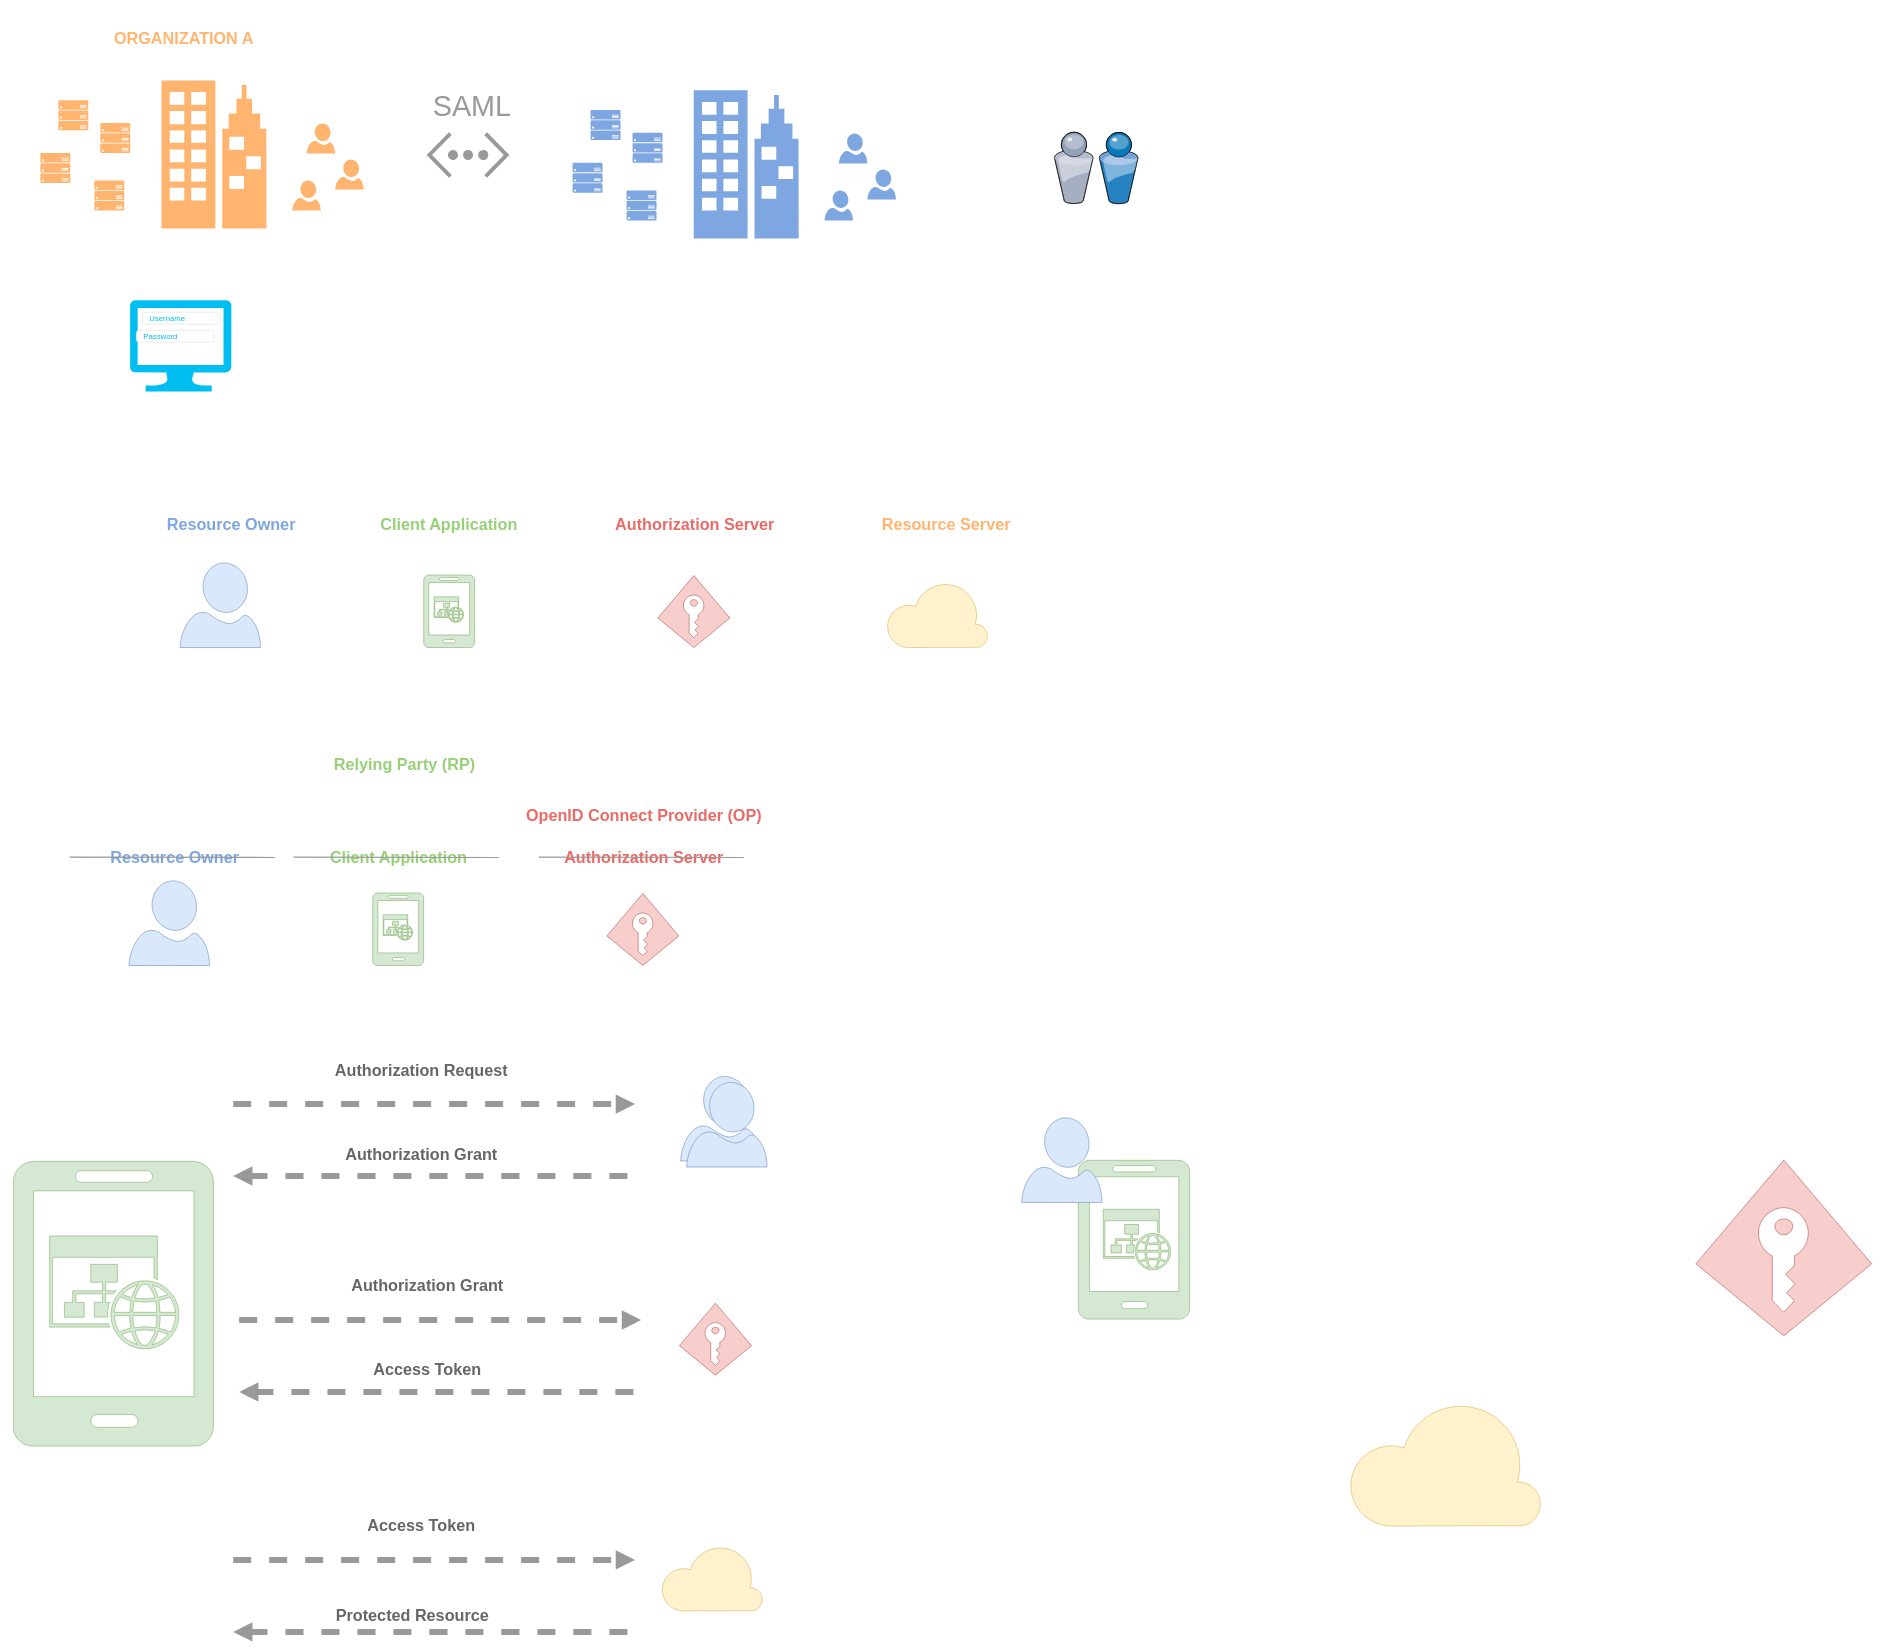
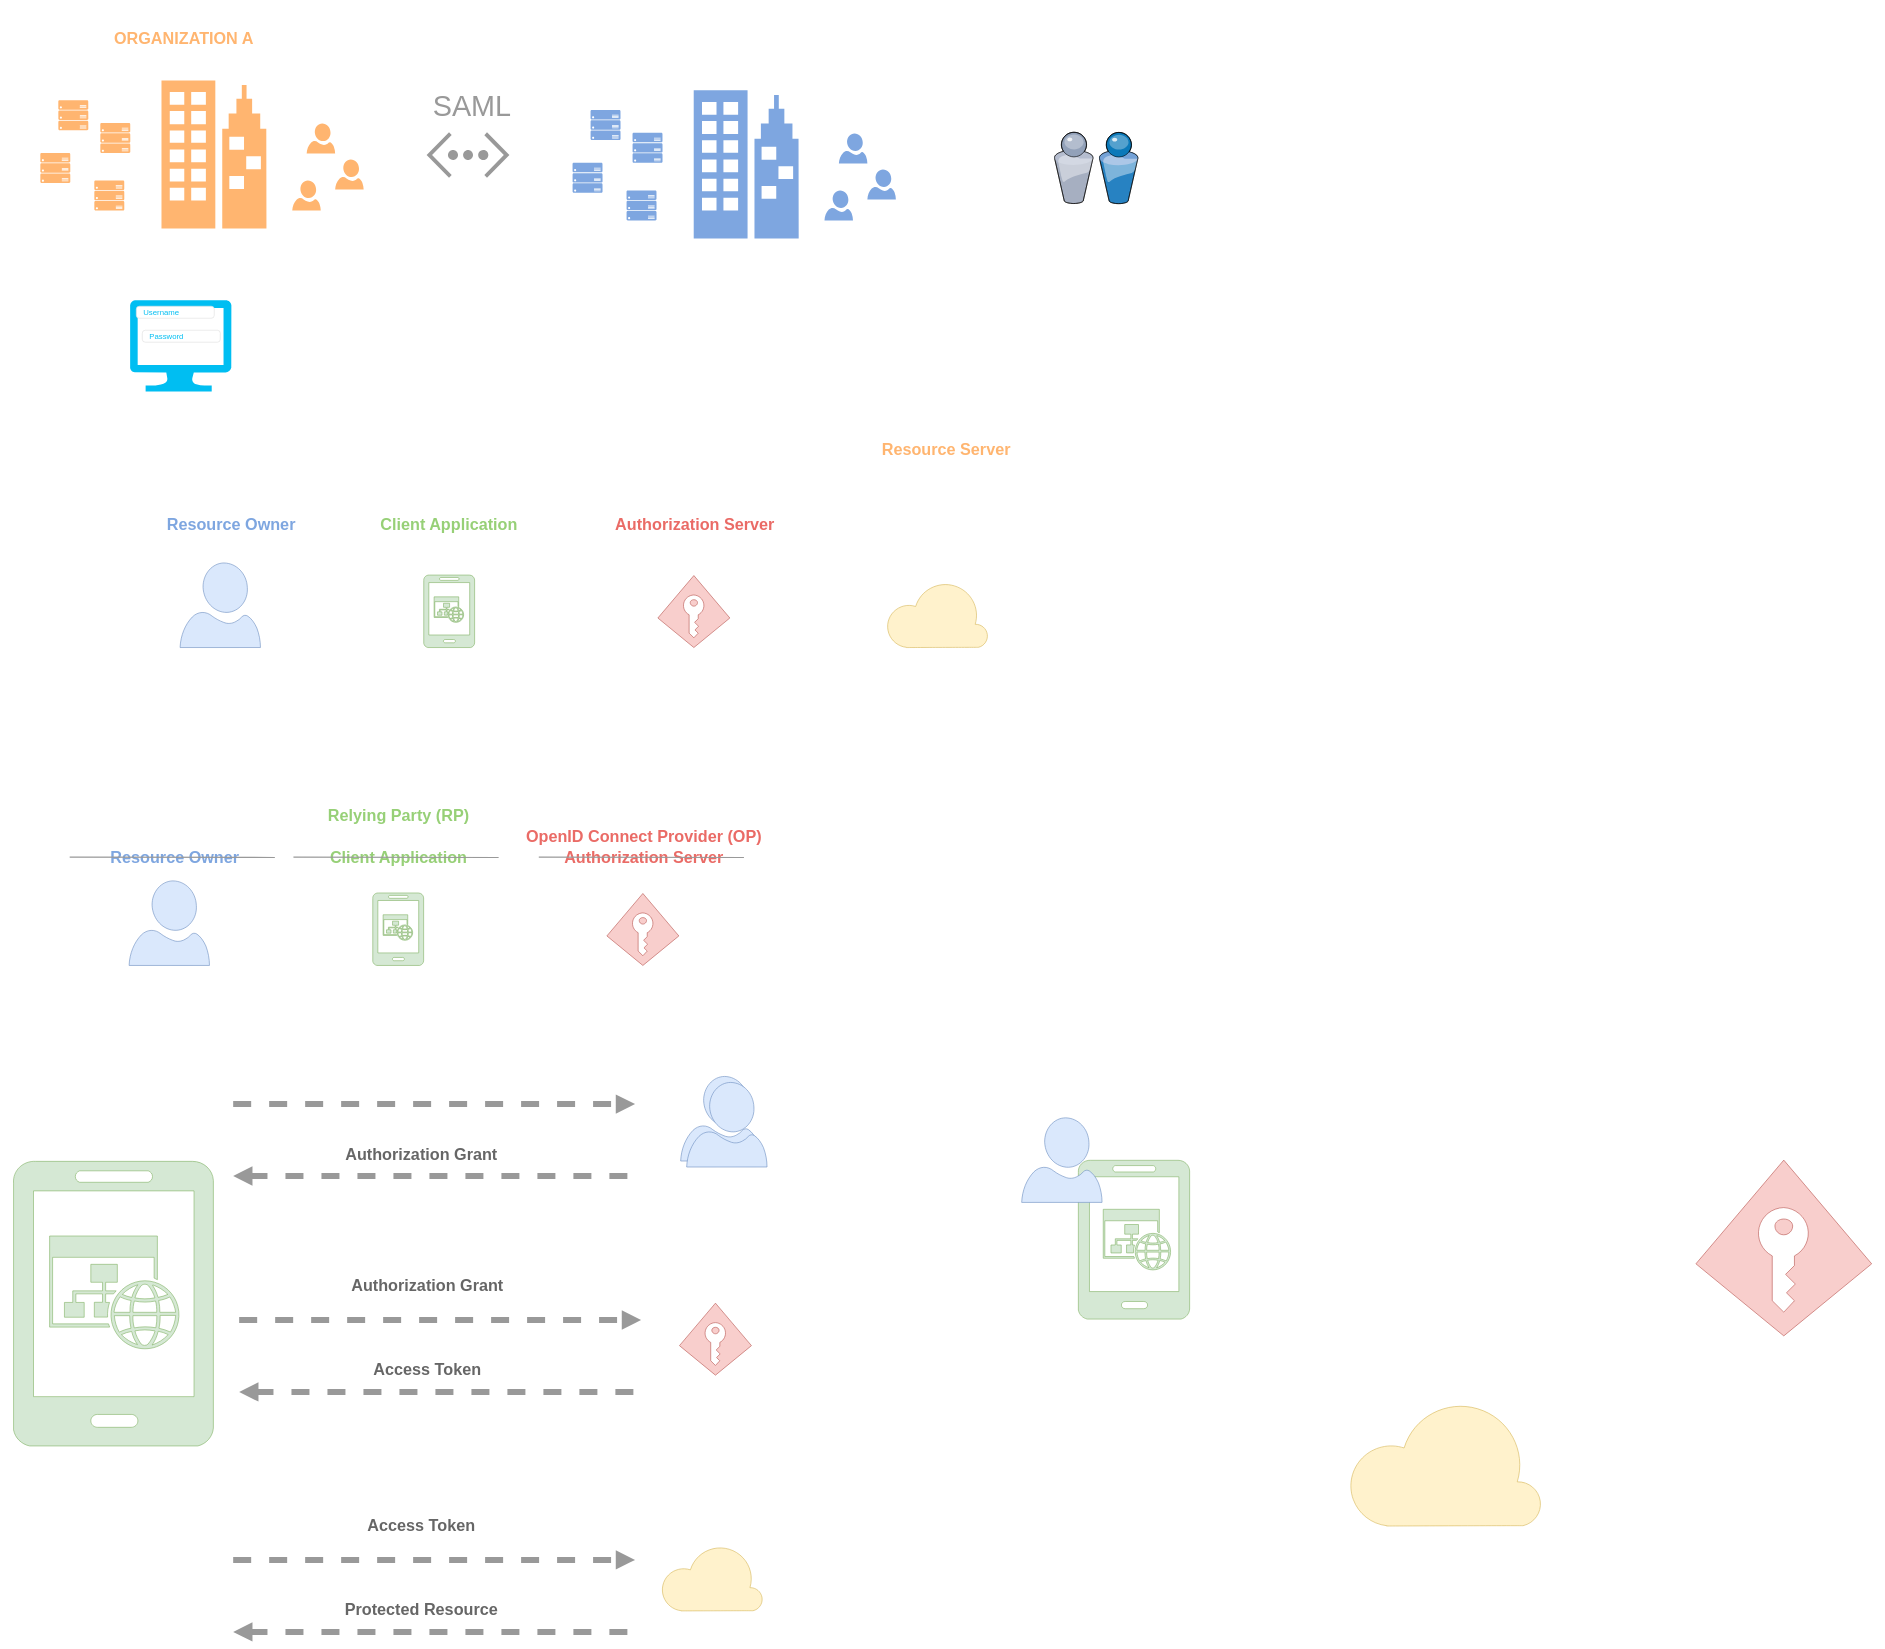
(181, 318) -> (175, 312)
(175, 336) -> (181, 336)
(946, 524) -> (946, 449)
(404, 764) -> (398, 815)
(643, 815) -> (643, 836)
(421, 1070) -> none
(412, 1616) -> (421, 1610)
